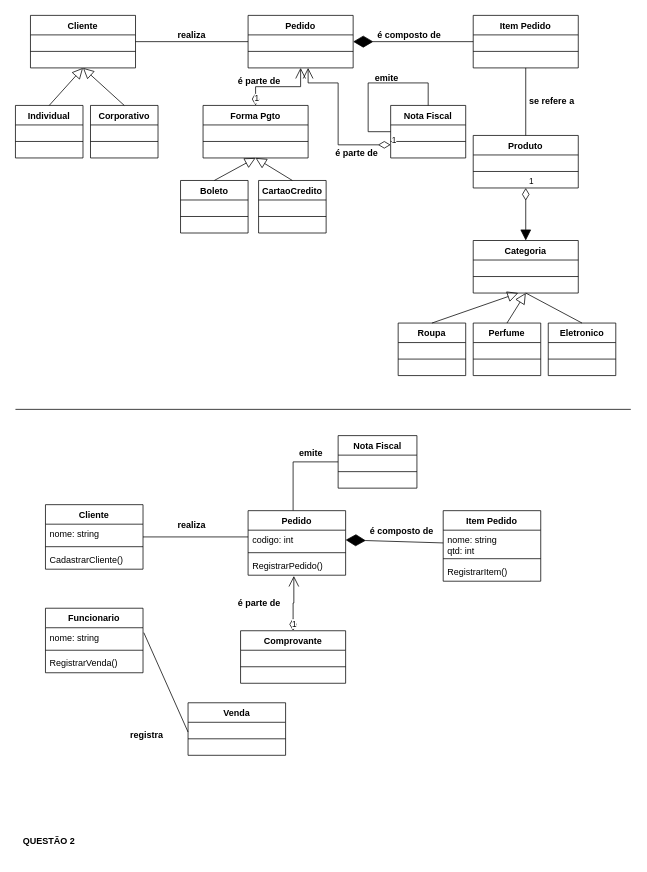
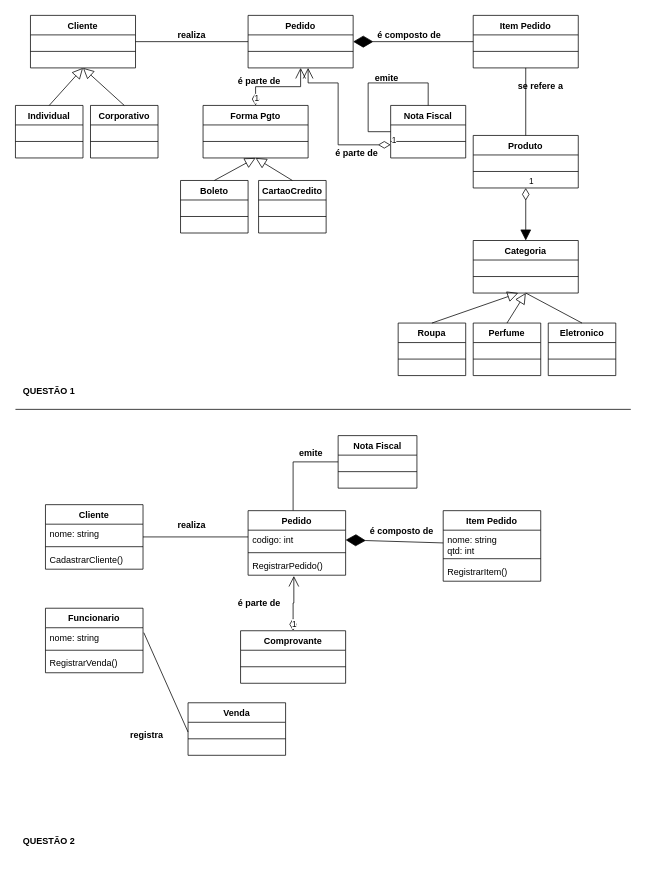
(552, 100) -> (540, 85)
none -> (49, 390)
